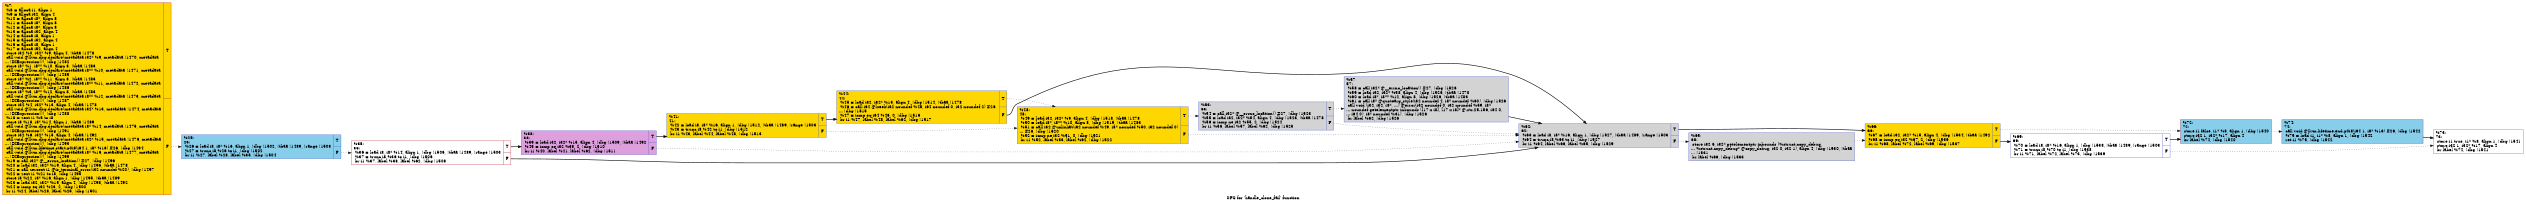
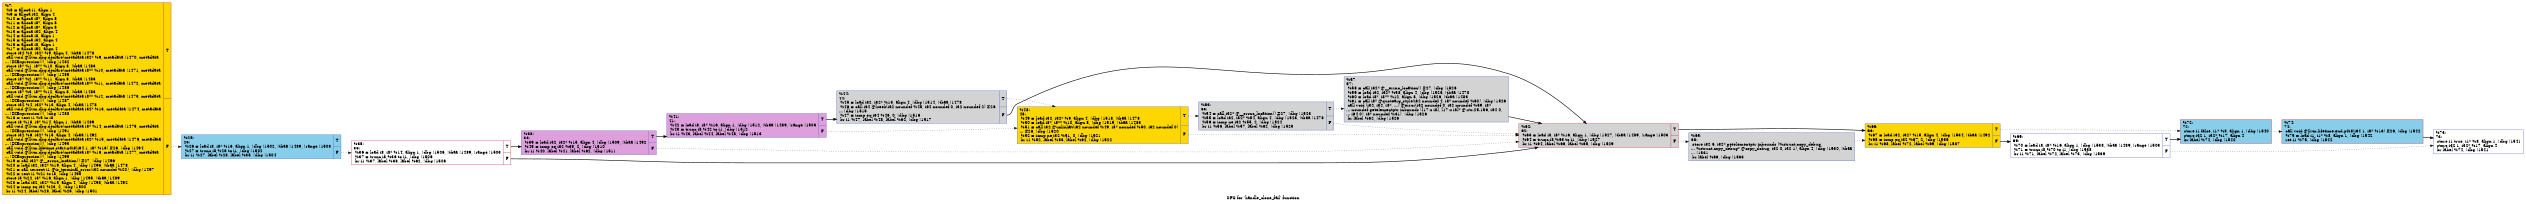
(922, 107) -> (922, 107)
(746, 125) -> (746, 125)
(1599, 136) -> (1599, 136)
